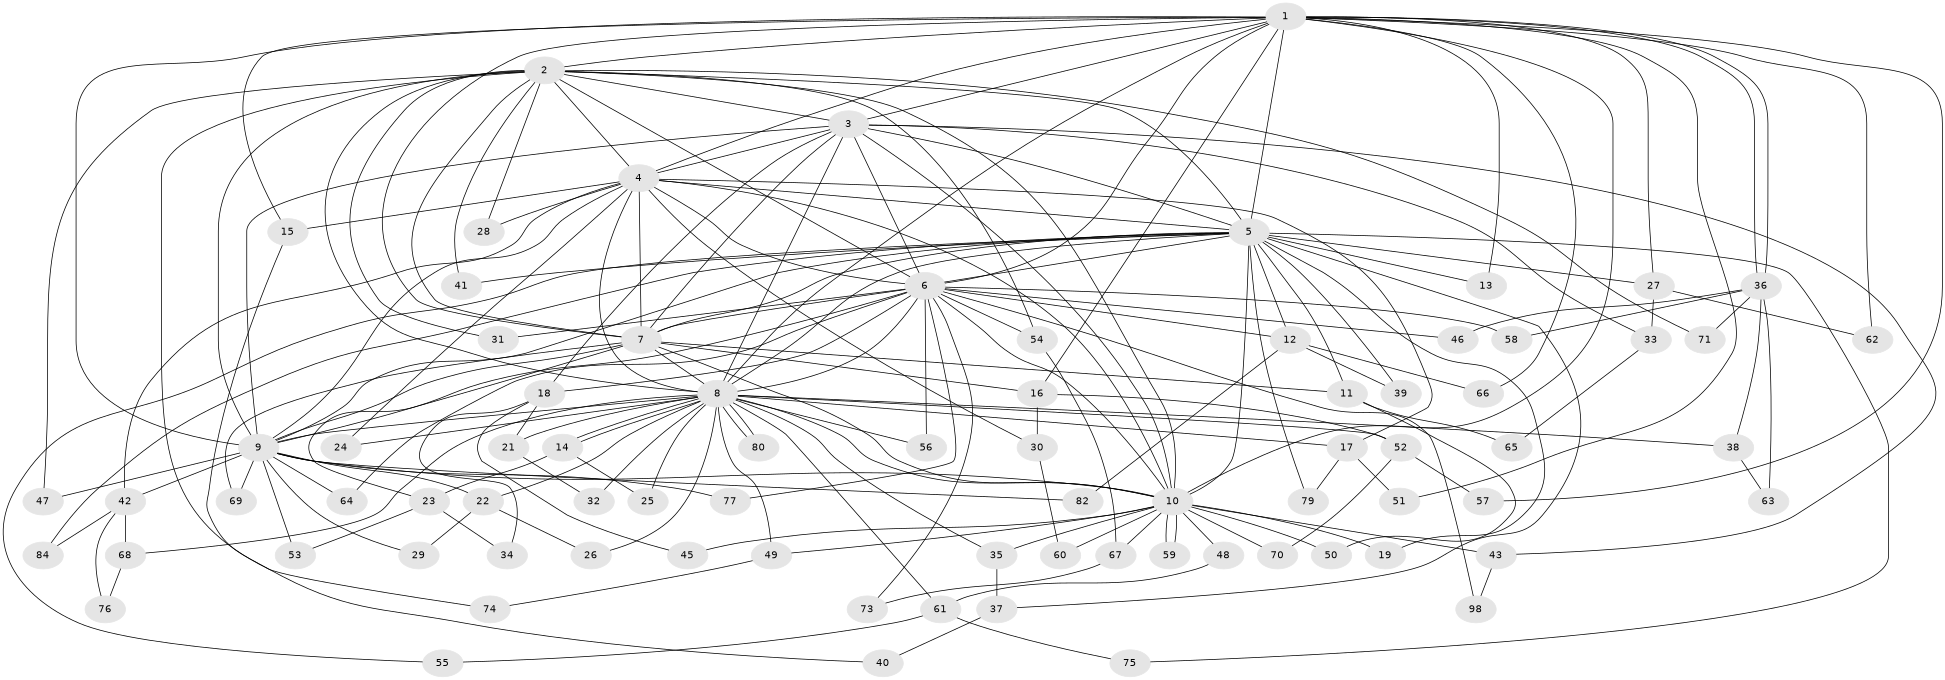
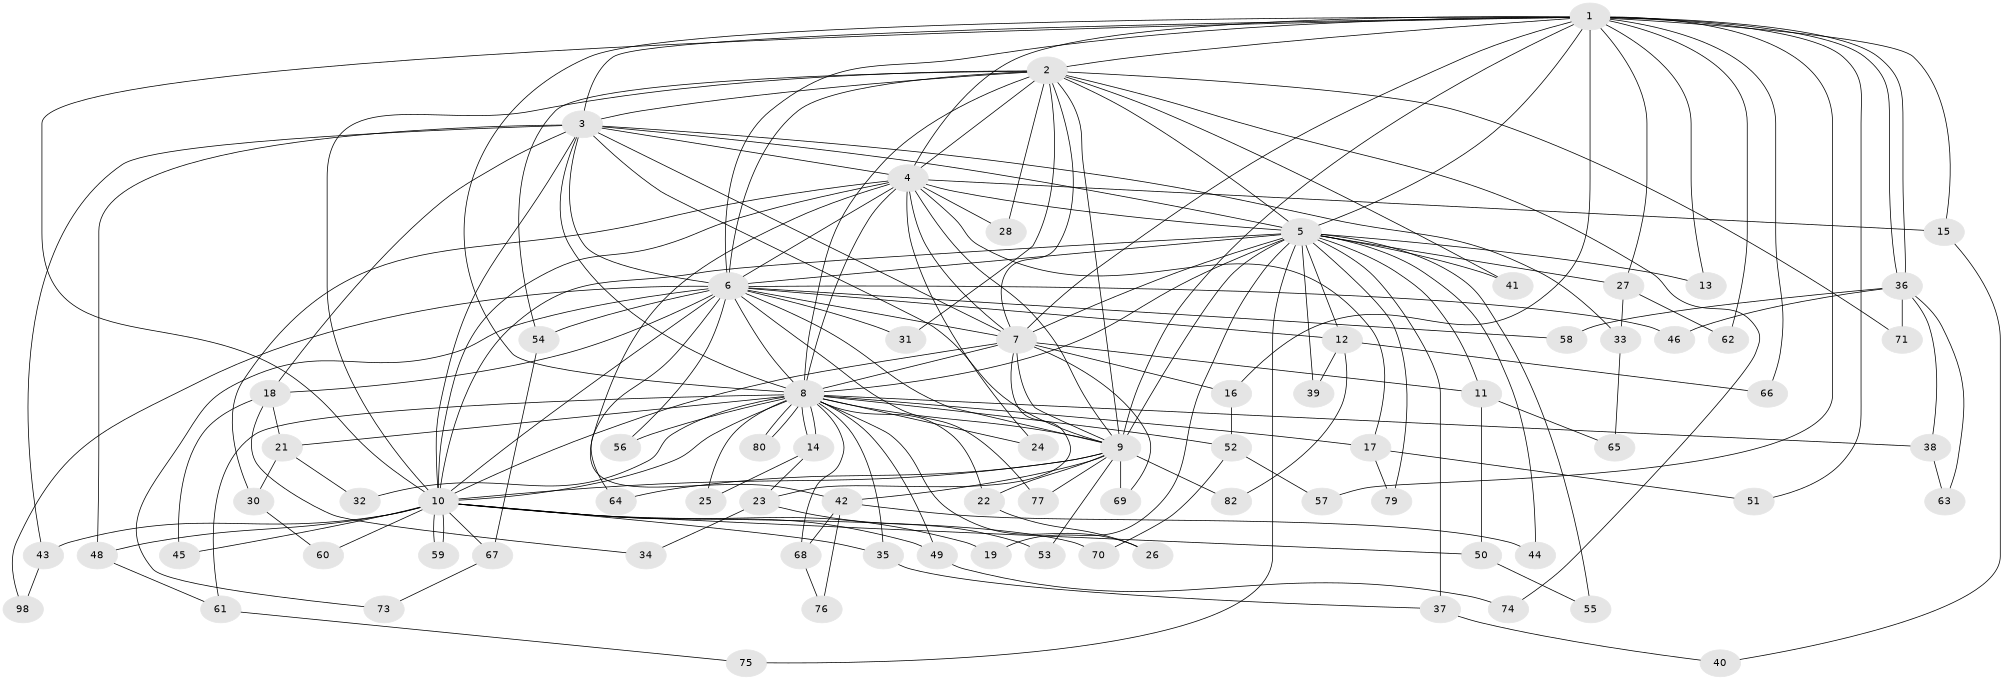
none -> (164, 173)
(1037, 416) -> (270, 471)
(43, 502) -> none
(43, 555) -> (1535, 555)
(419, 555) -> none
(706, 647) -> (1536, 582)
